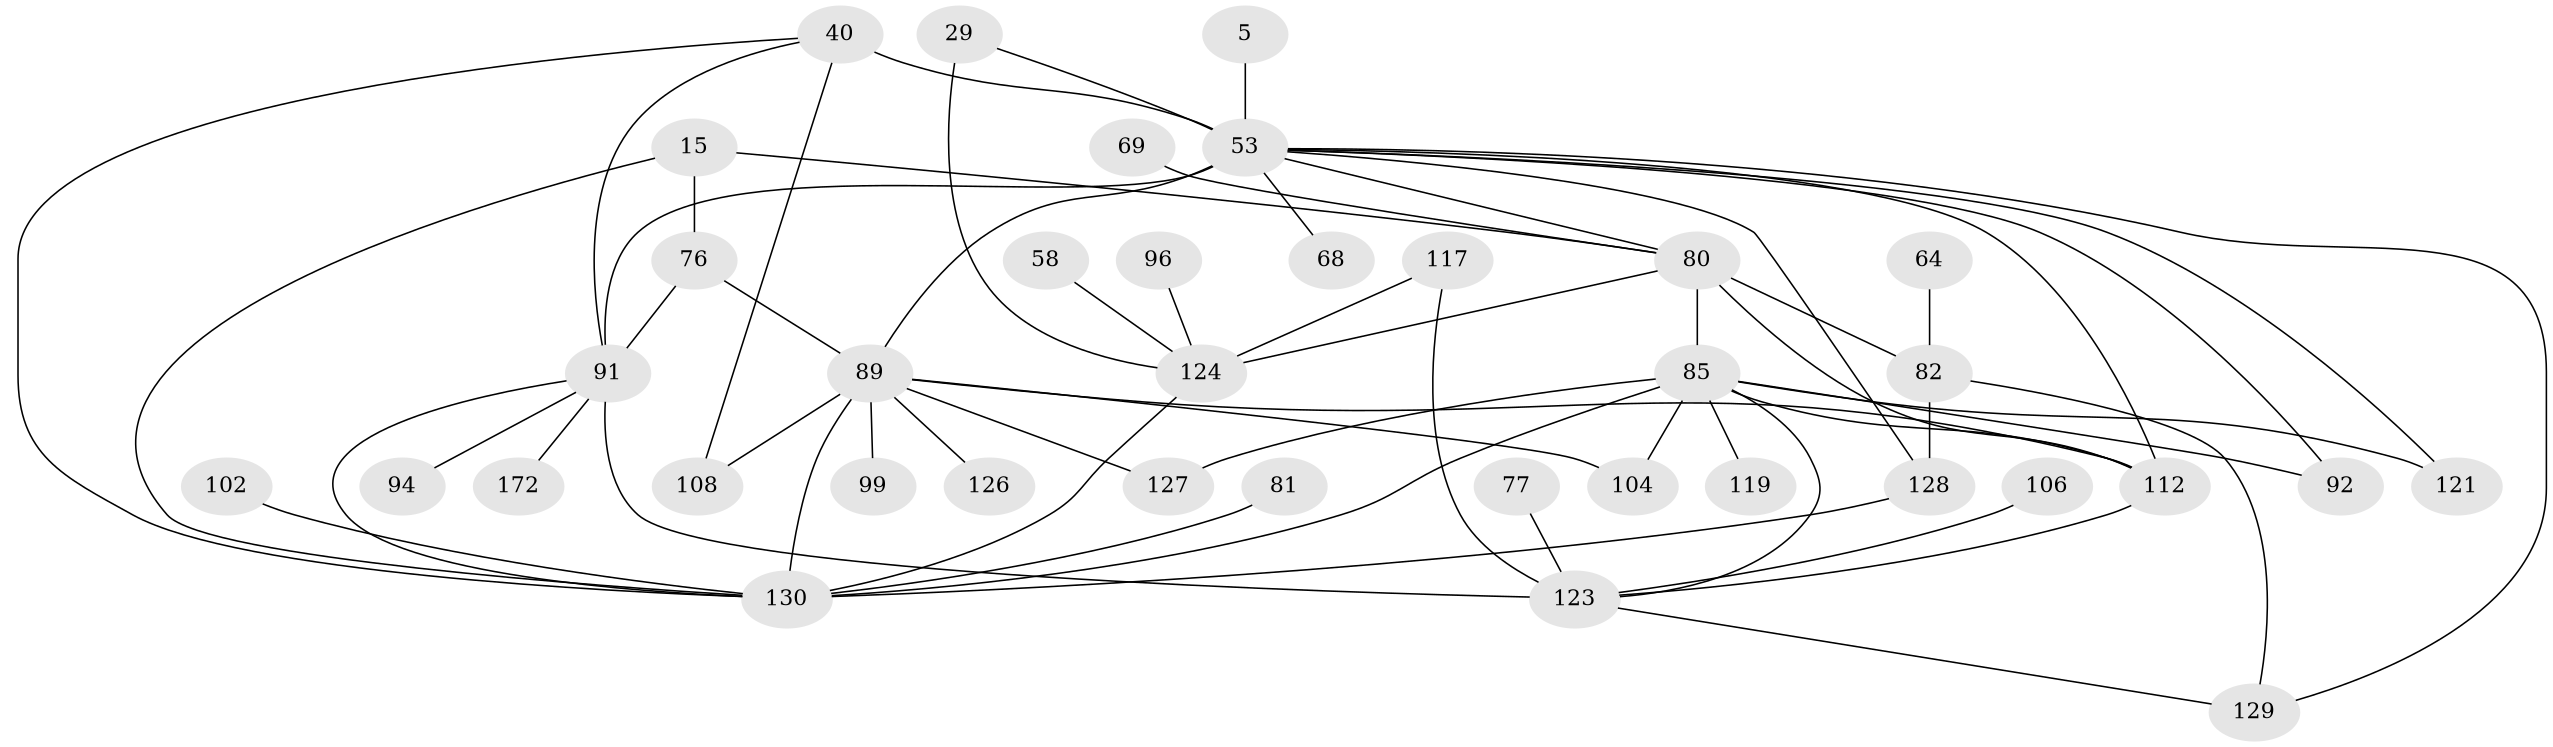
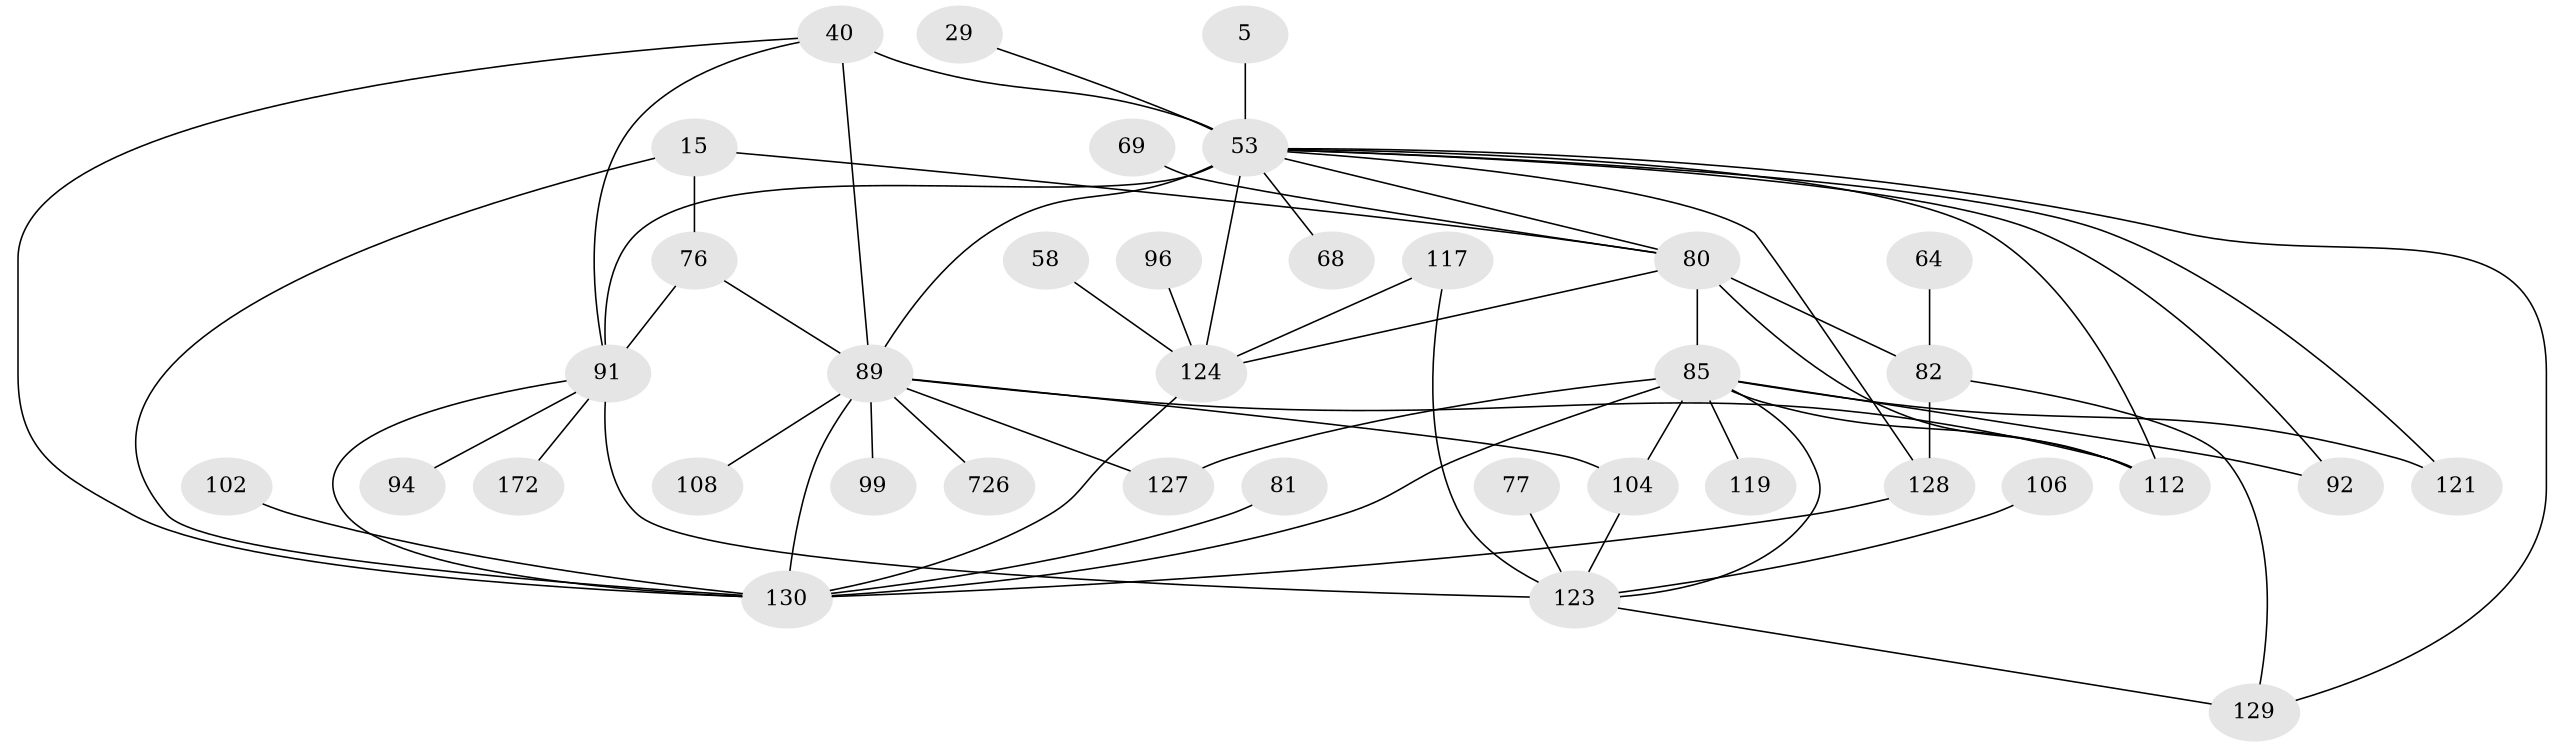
(769, 261) -> (855, 204)
(978, 270) -> (1223, 260)
(989, 487) -> (989, 487)
(1878, 565) -> (1599, 551)
